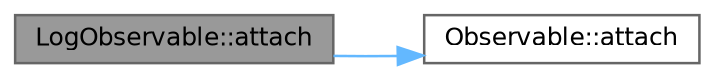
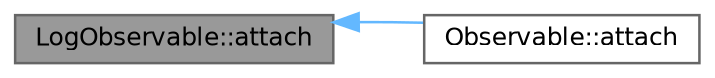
(365, 56) -> (391, 22)
